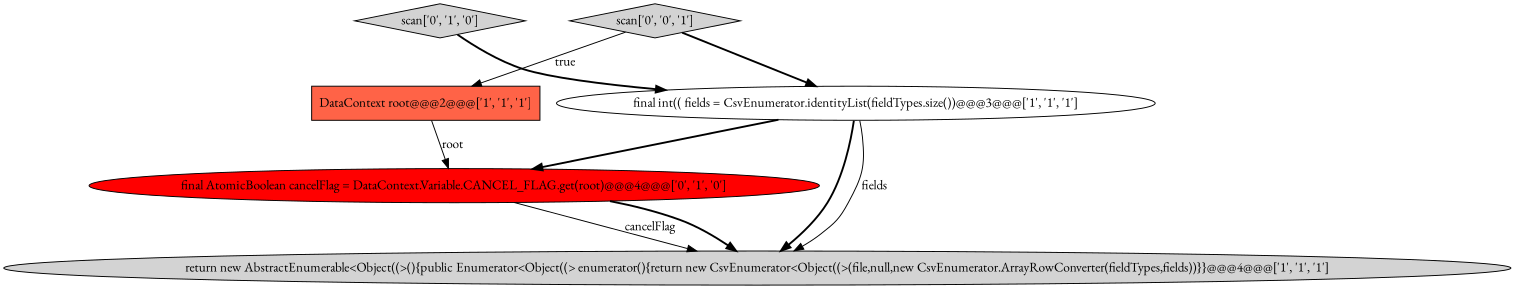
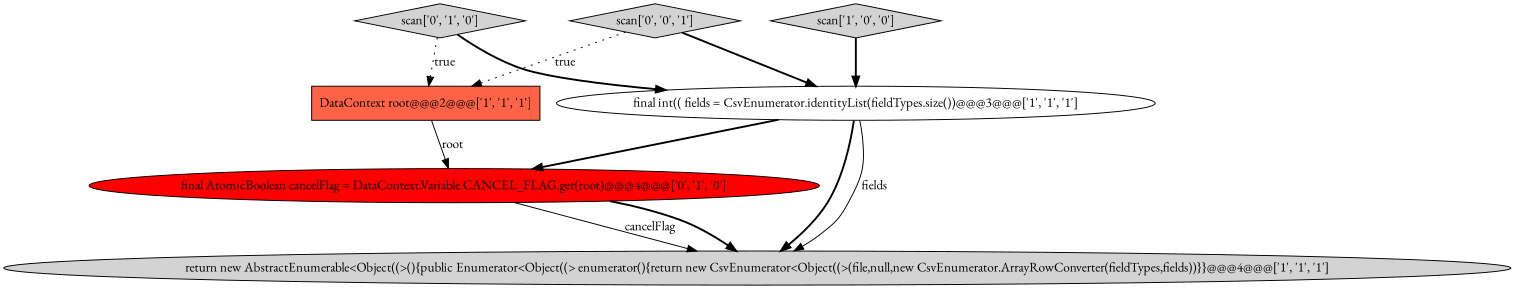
none -> (856, 21)
none -> (434, 57)
(553, 58) -> (553, 58)
